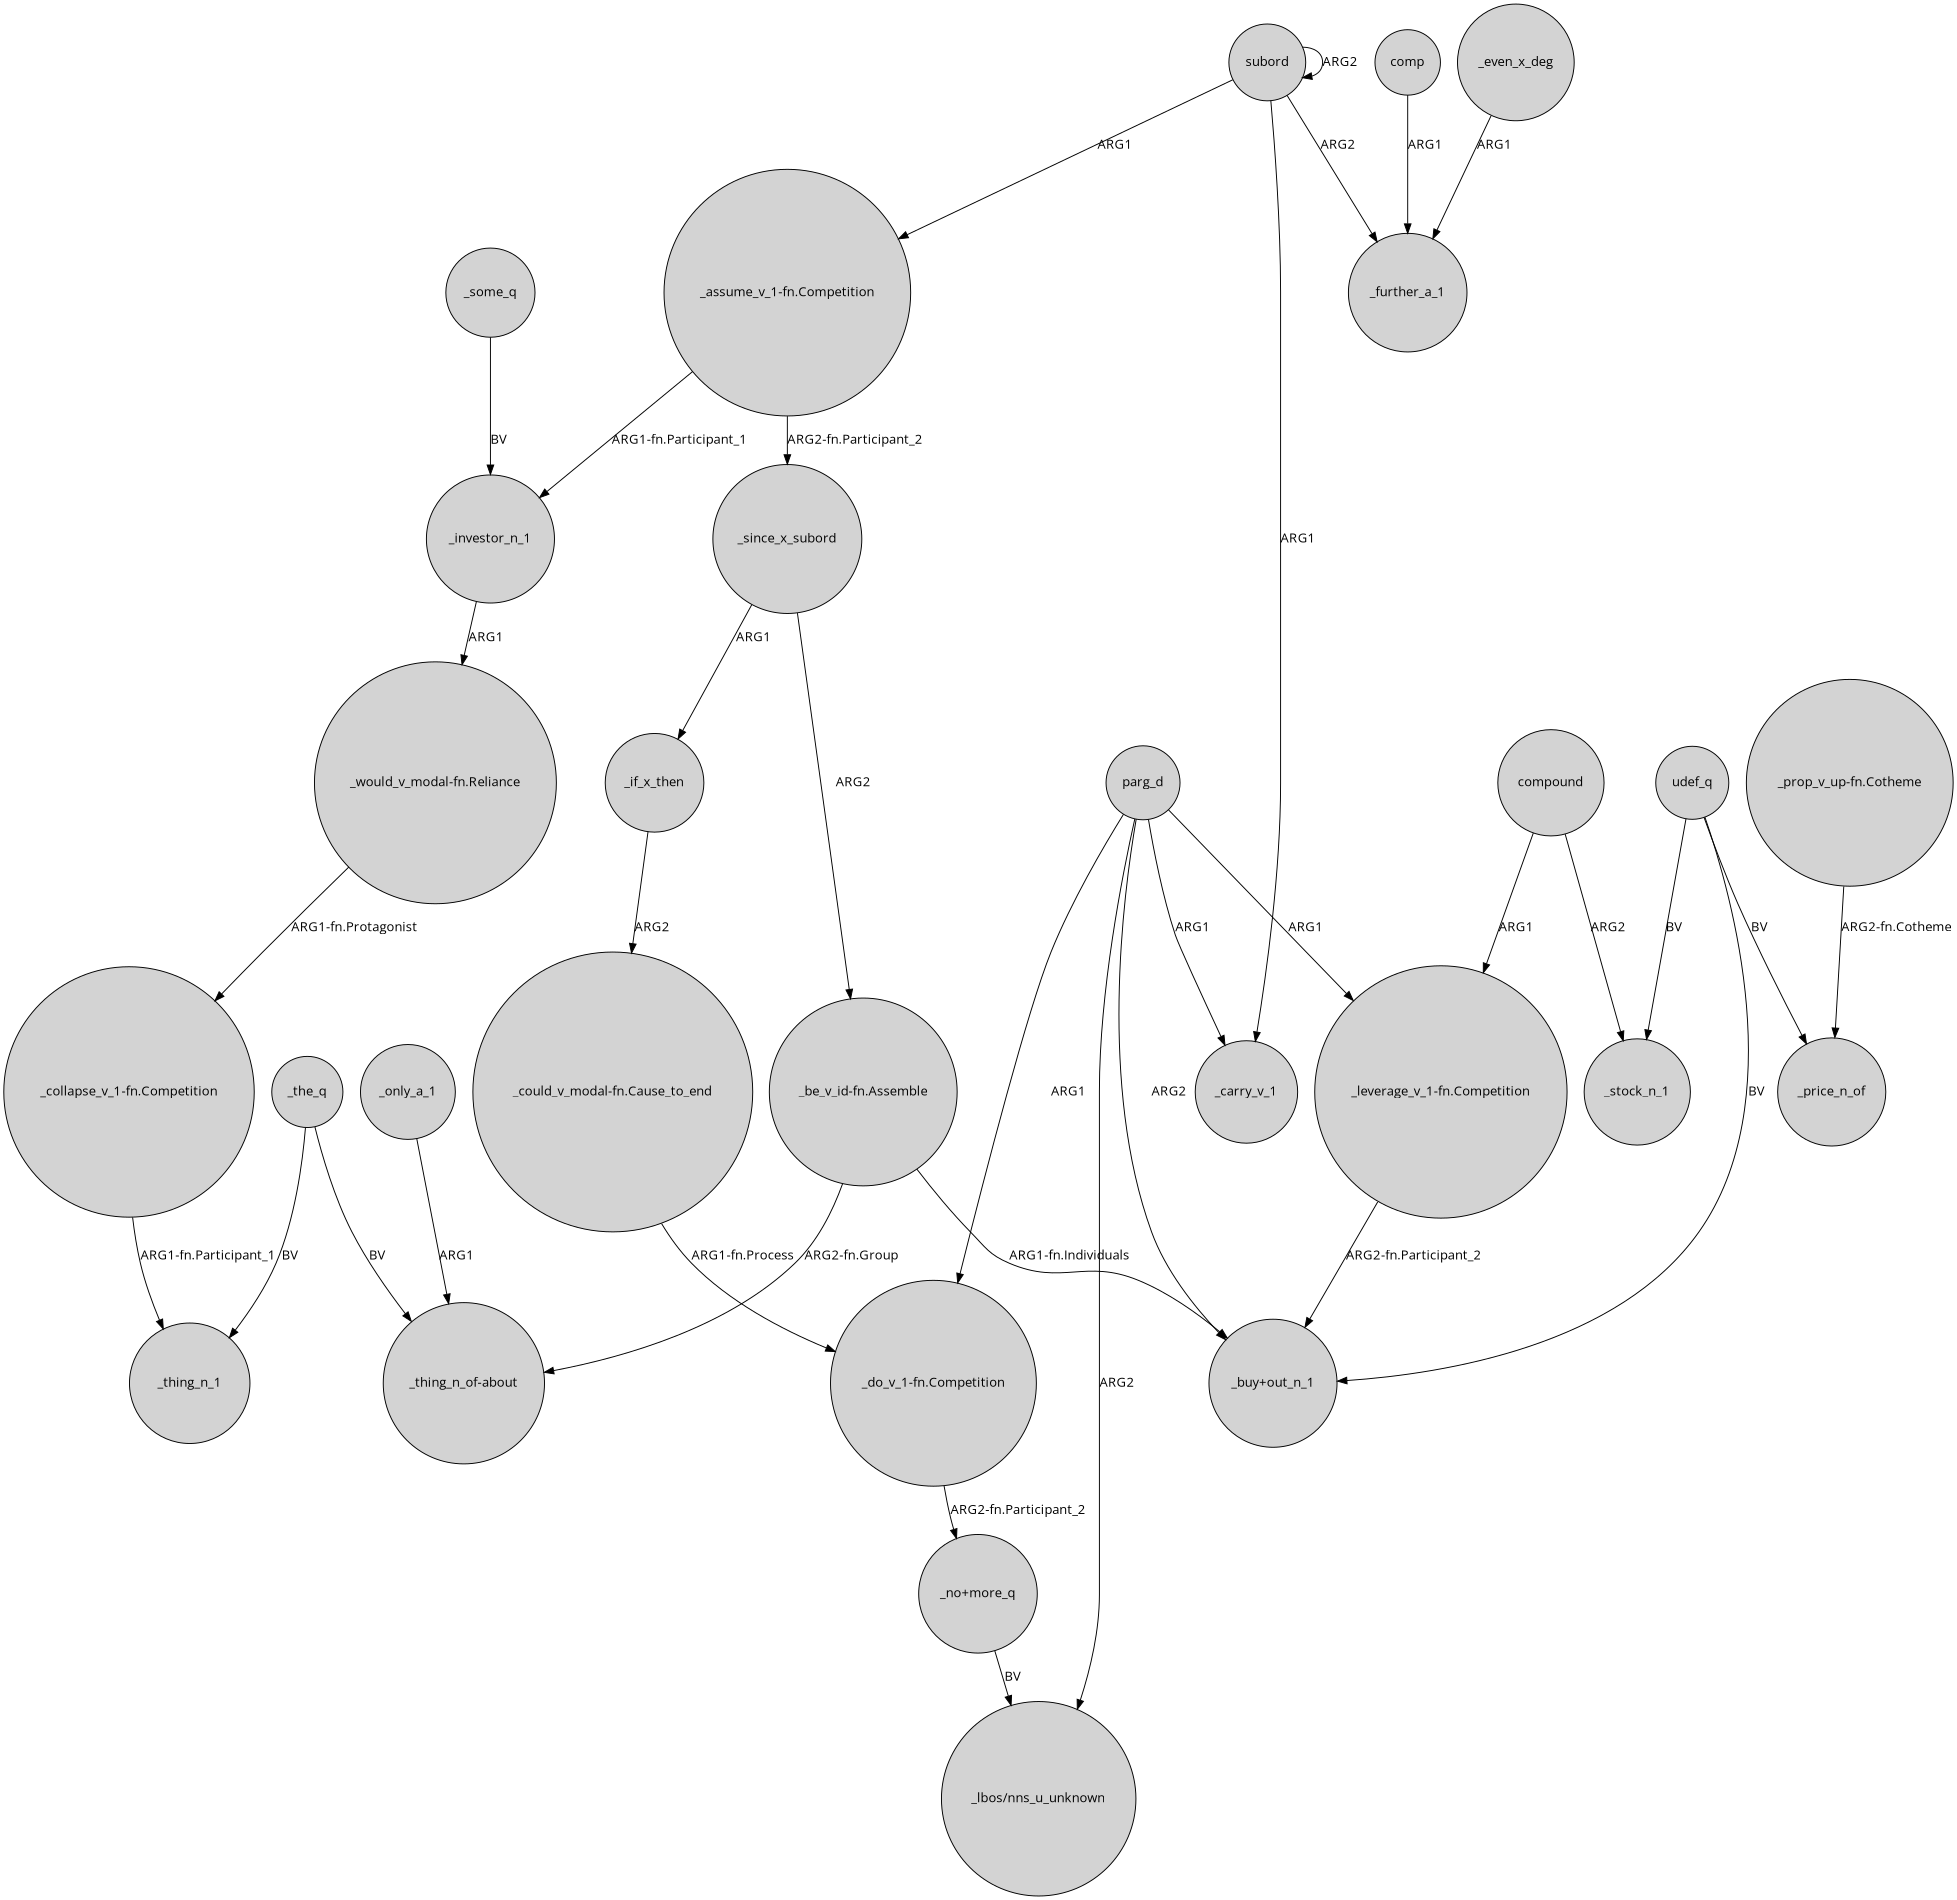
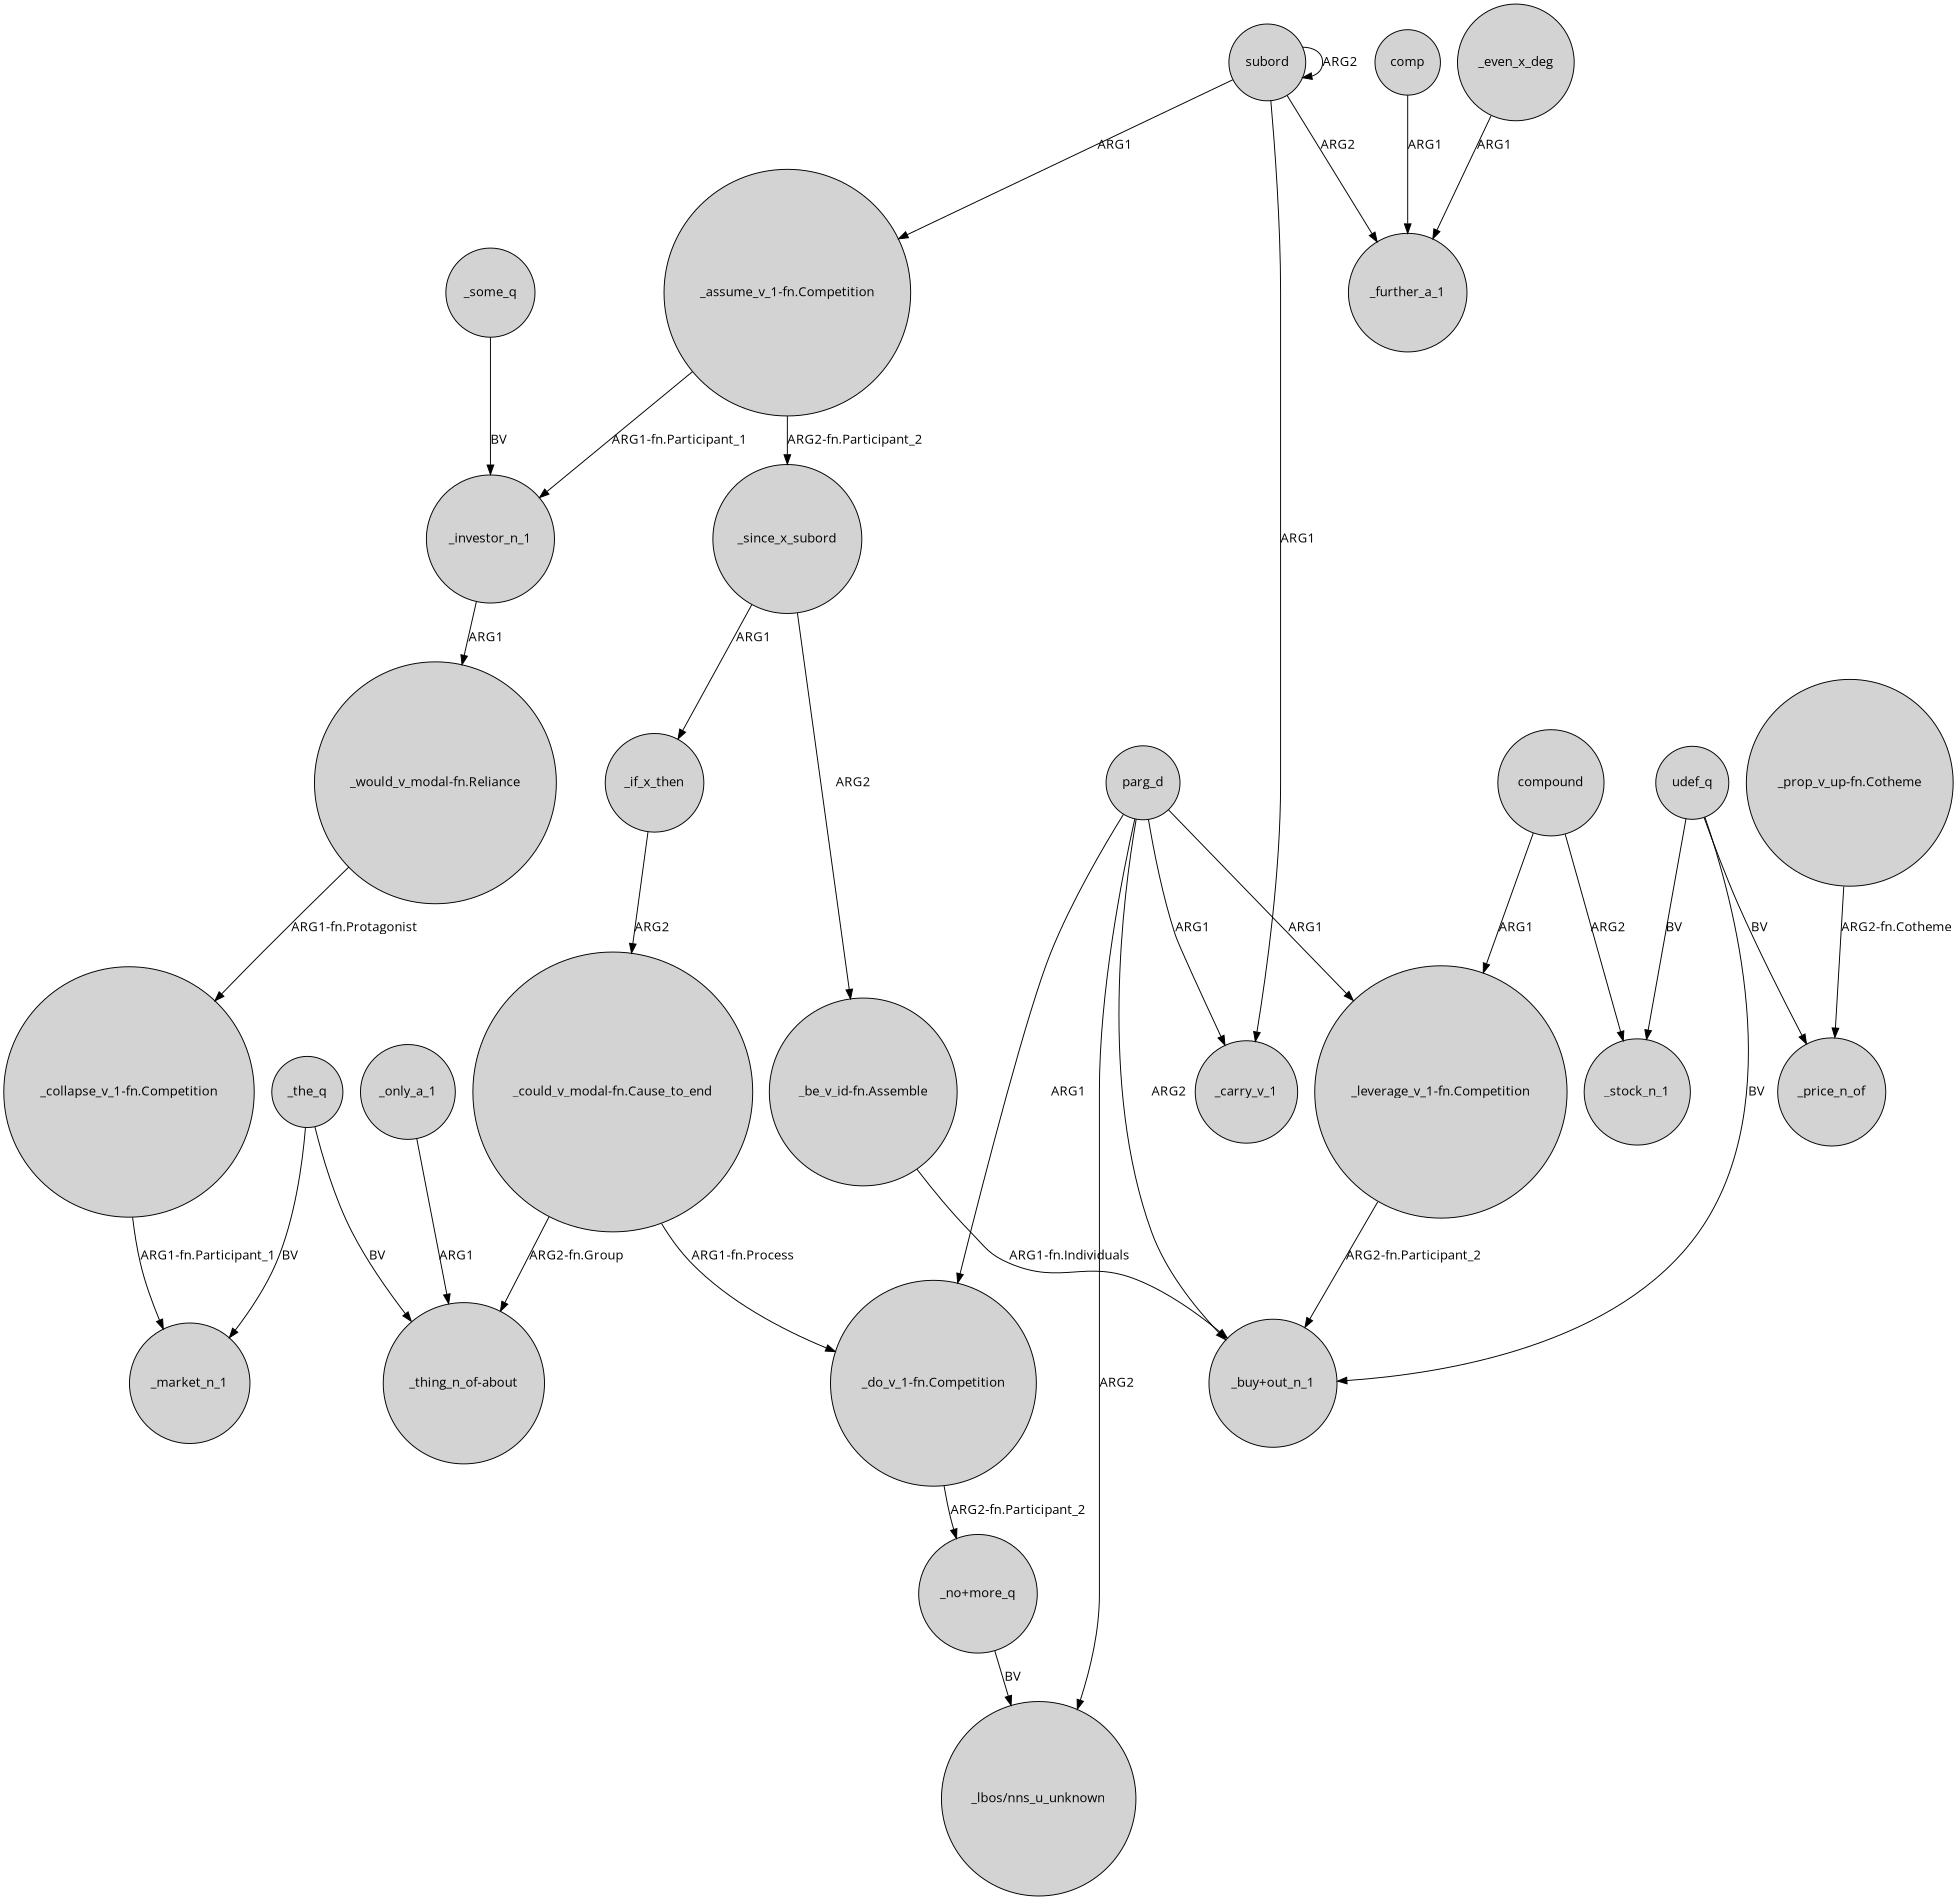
(724, 1313) -> (527, 1260)
(190, 1383) -> (190, 1383)
